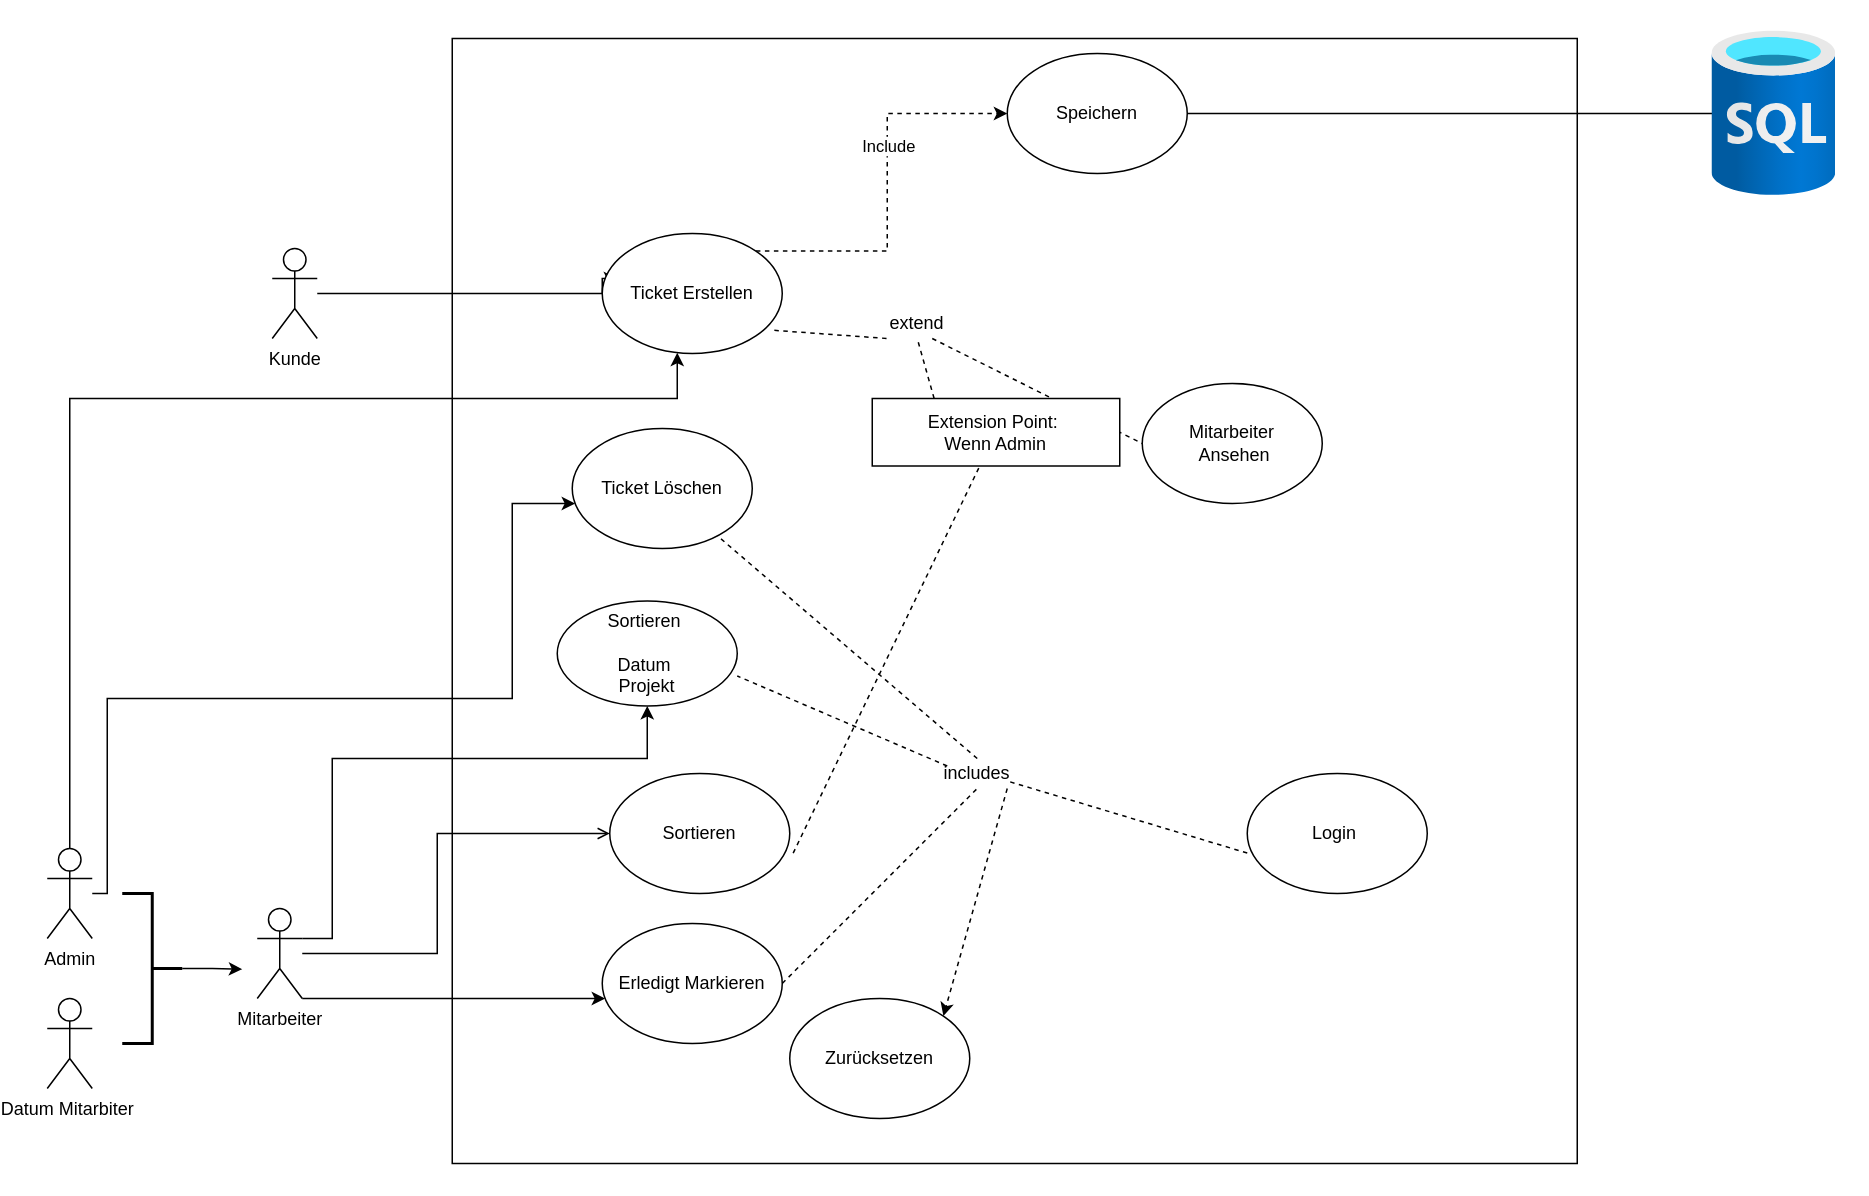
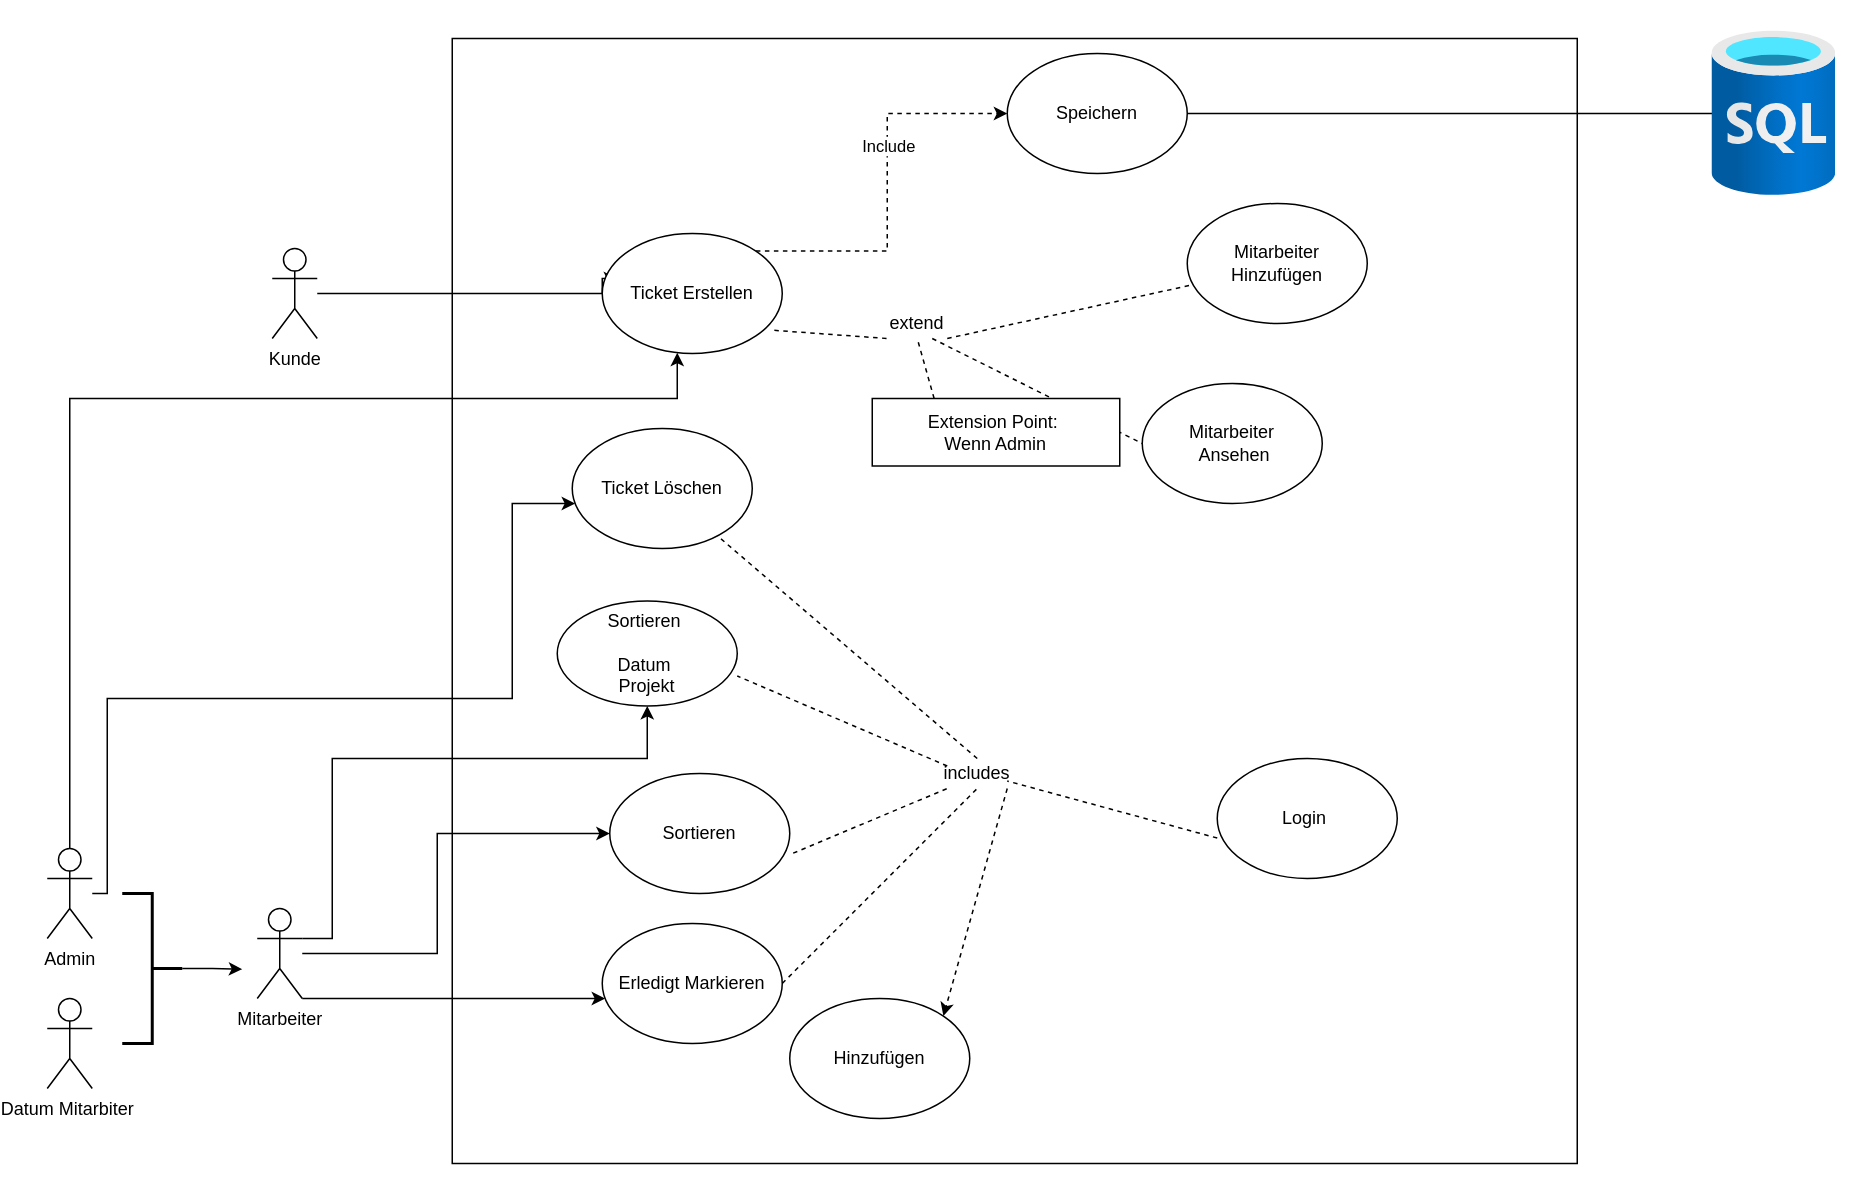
none -> (1277, 263)
none -> (1069, 312)
(886, 660) -> (870, 821)
(600, 833) -> (598, 833)
(1337, 833) -> (1307, 818)
(880, 1058) -> (880, 1058)
